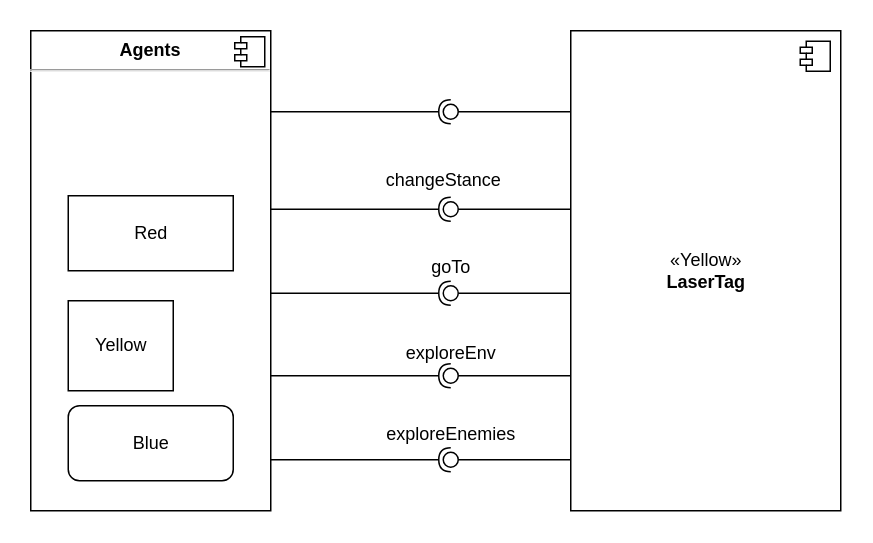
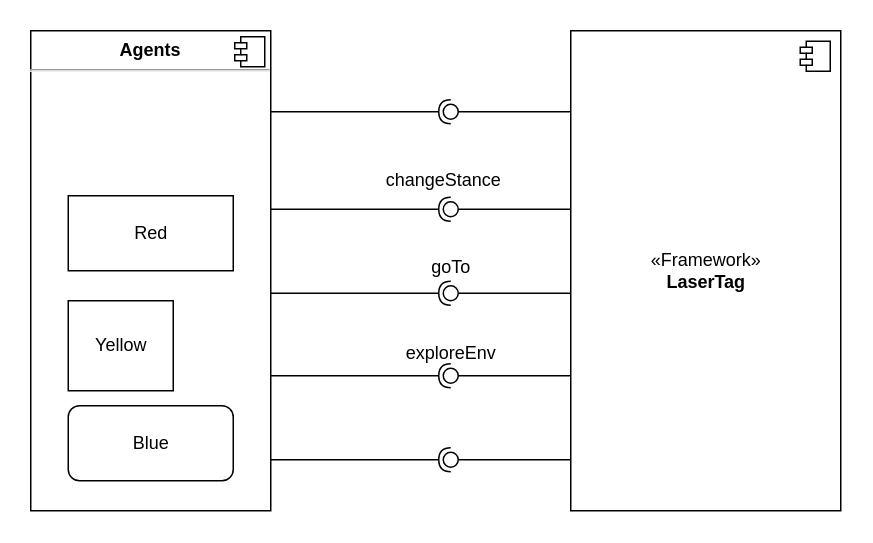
(707, 271) -> (707, 271)
(451, 434) -> none
